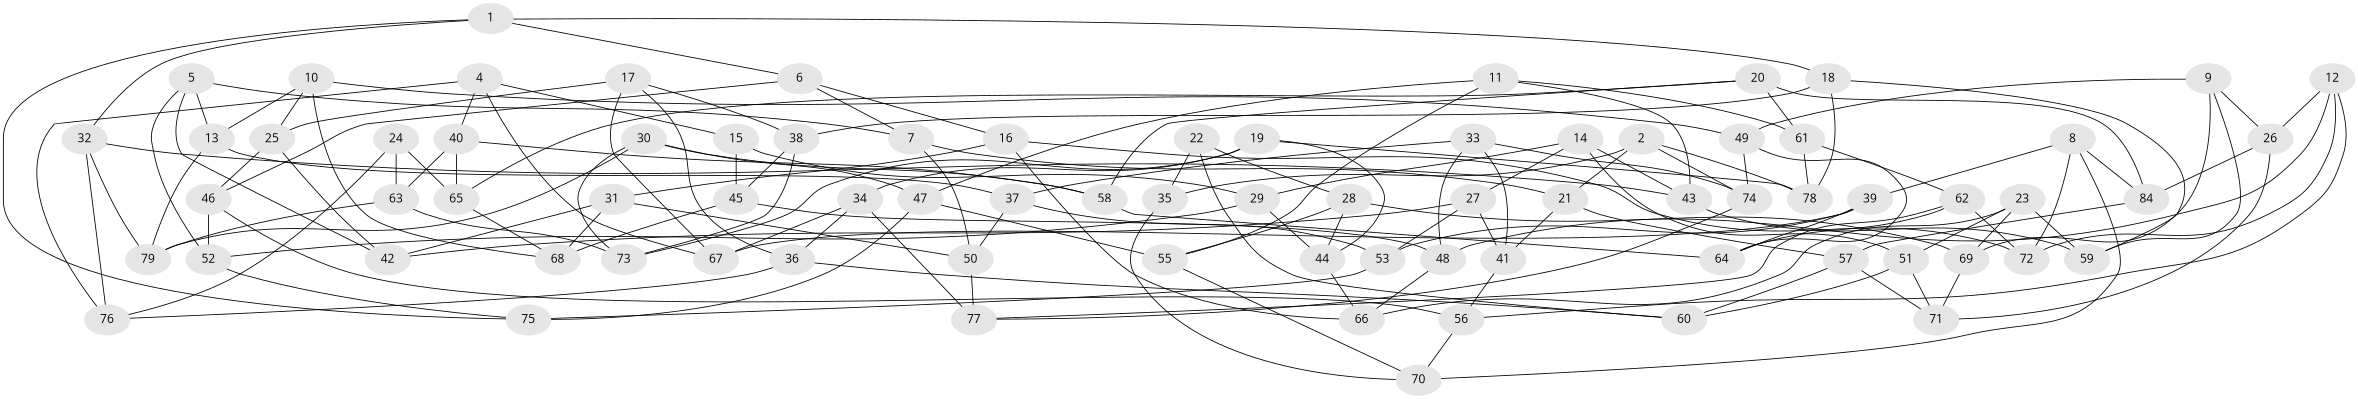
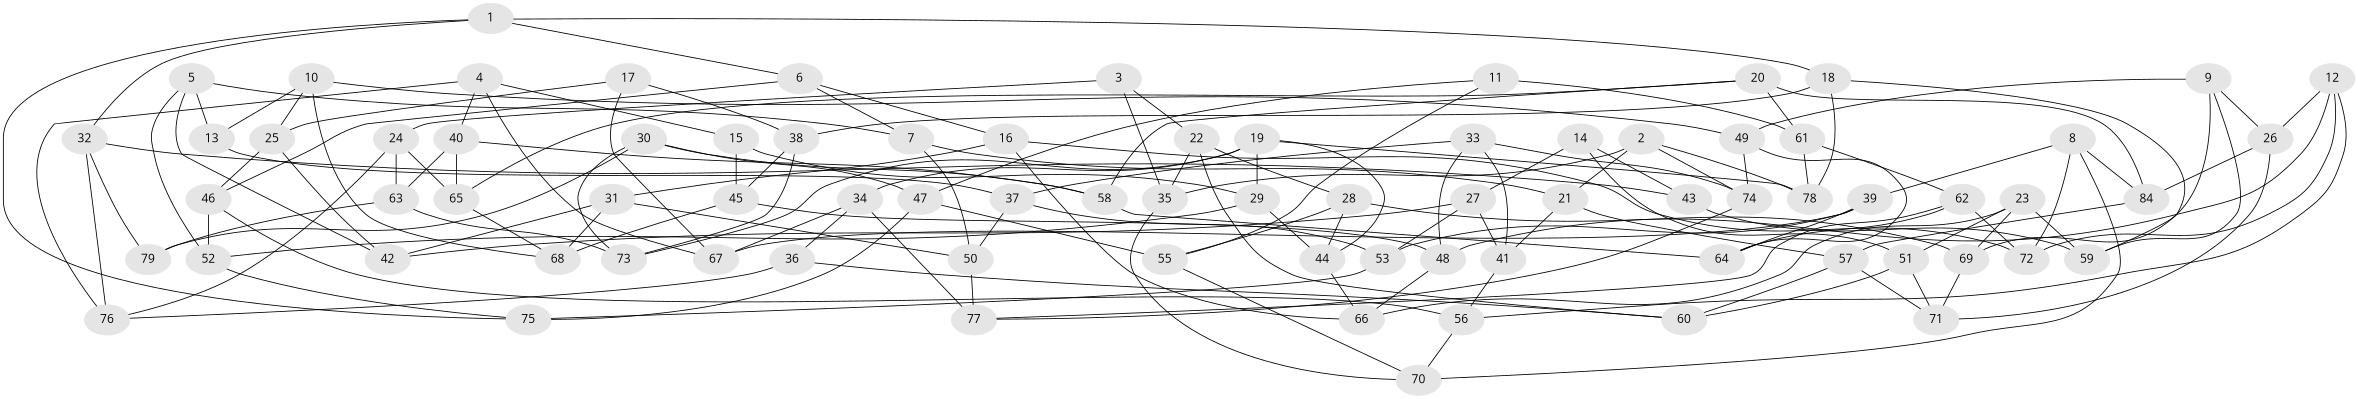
none -> (1119, 79)
(1628, 104) -> none
(1425, 166) -> (1257, 174)
(173, 194) -> none
(694, 196) -> none
